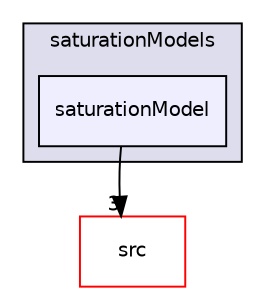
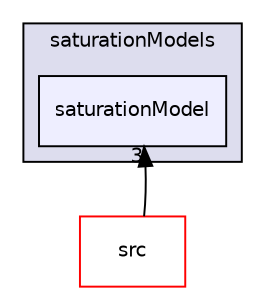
(120, 174) -> (146, 191)
